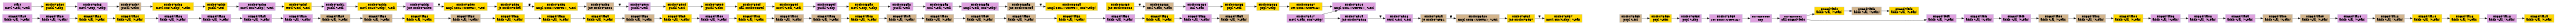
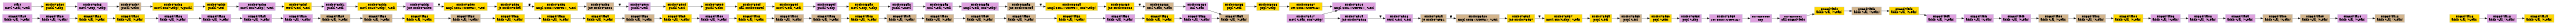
(173, 7) -> (173, 7)
(902, 7) -> (902, 7)
none -> (1101, 7)
(1214, 7) -> (1214, 12)
none -> (1601, 18)
(2427, 18) -> none
(1866, 21) -> (1922, 14)
